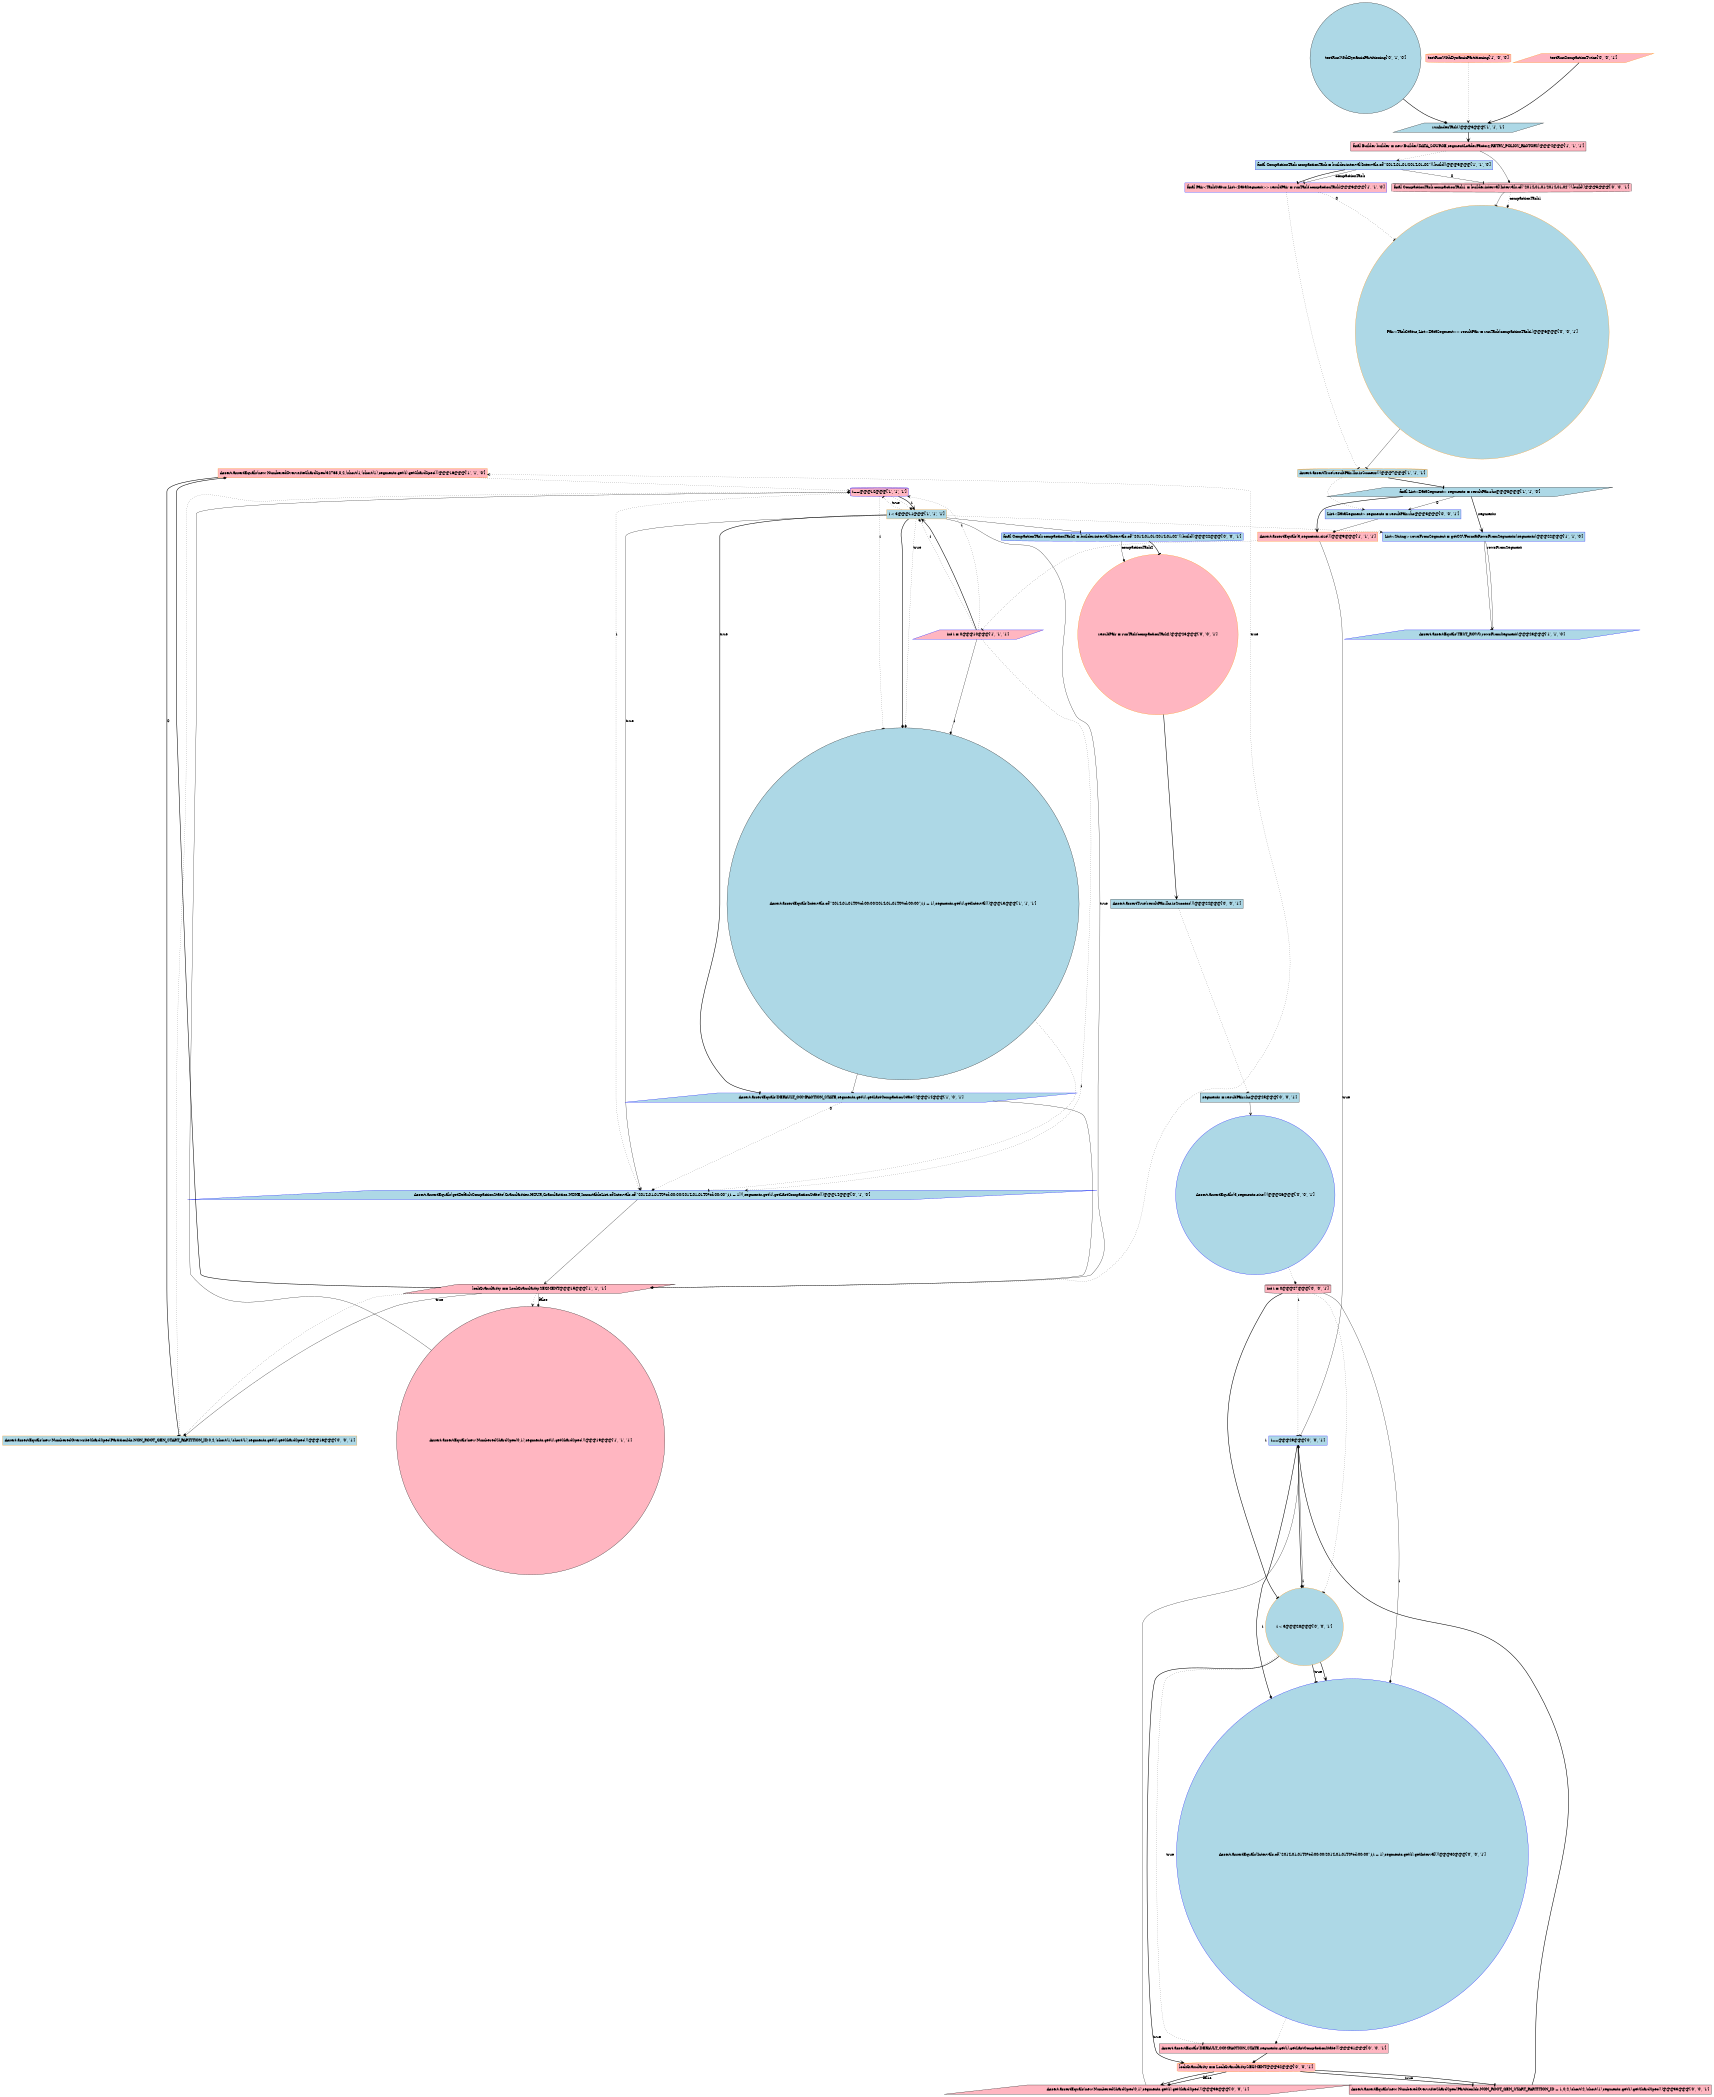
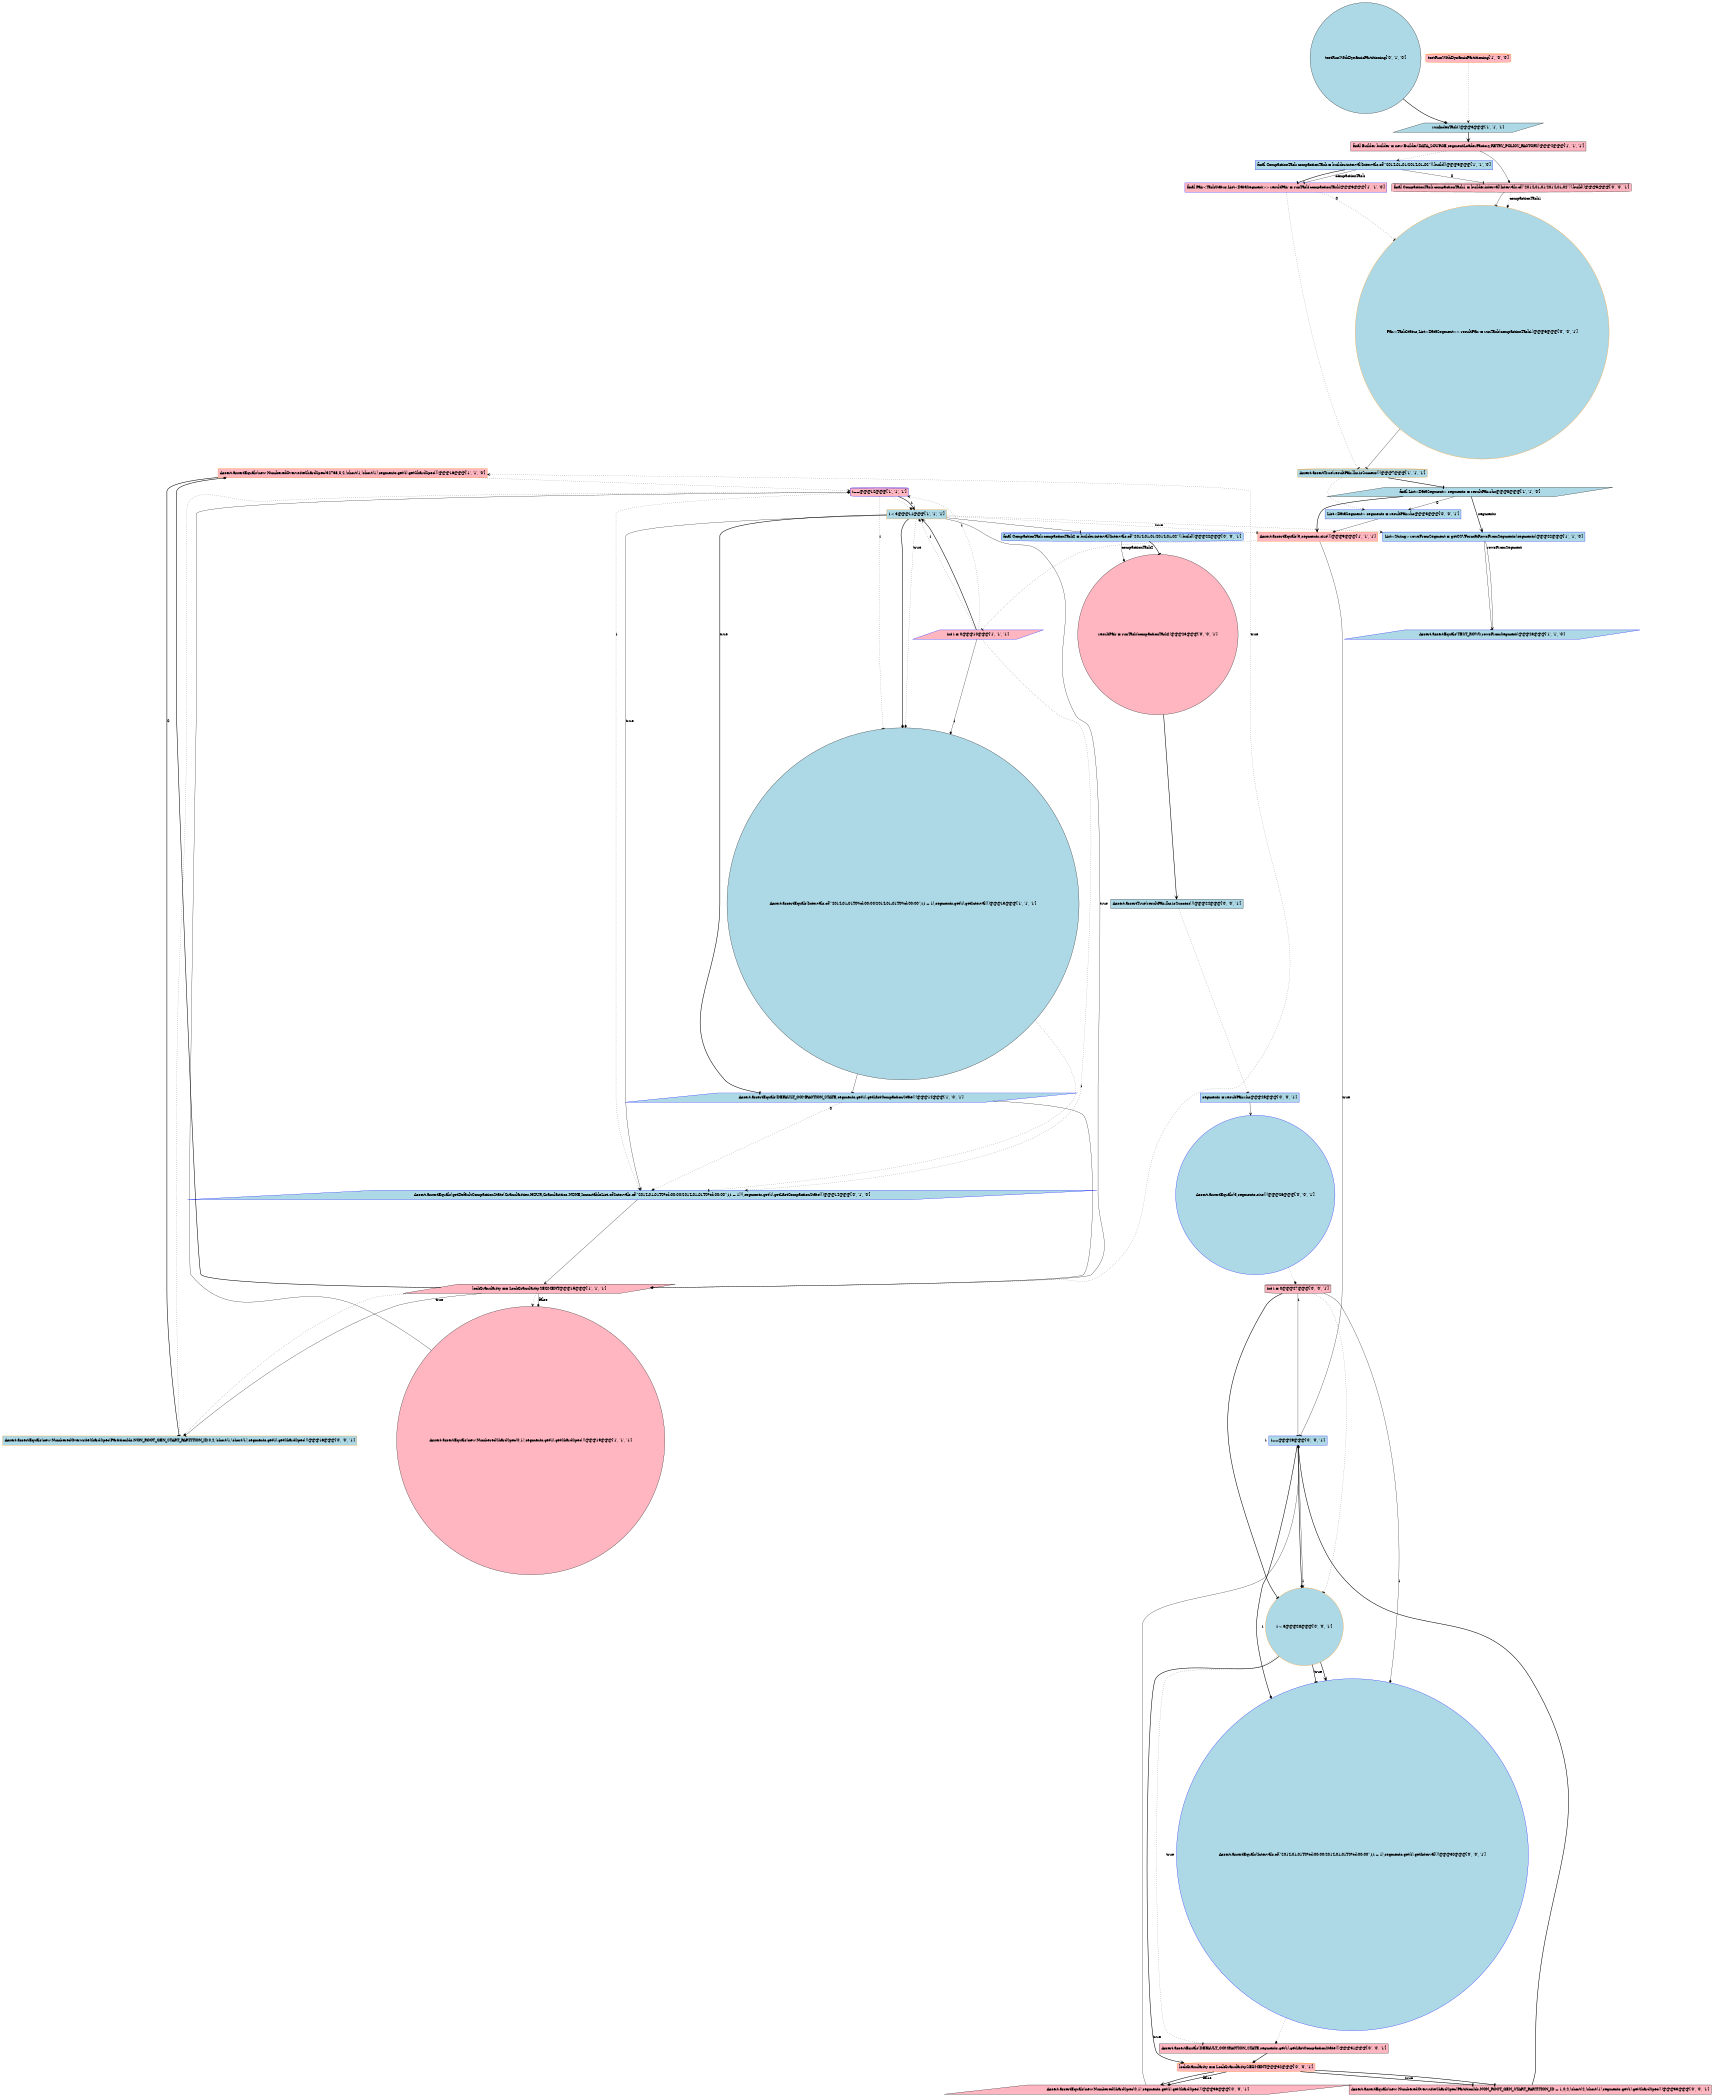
(1583, 58) -> none
(892, 505) -> (1101, 524)
(1158, 635) -> (1158, 635)
(1250, 1098) -> (1250, 1098)
(1298, 1364) -> (1298, 1364)
